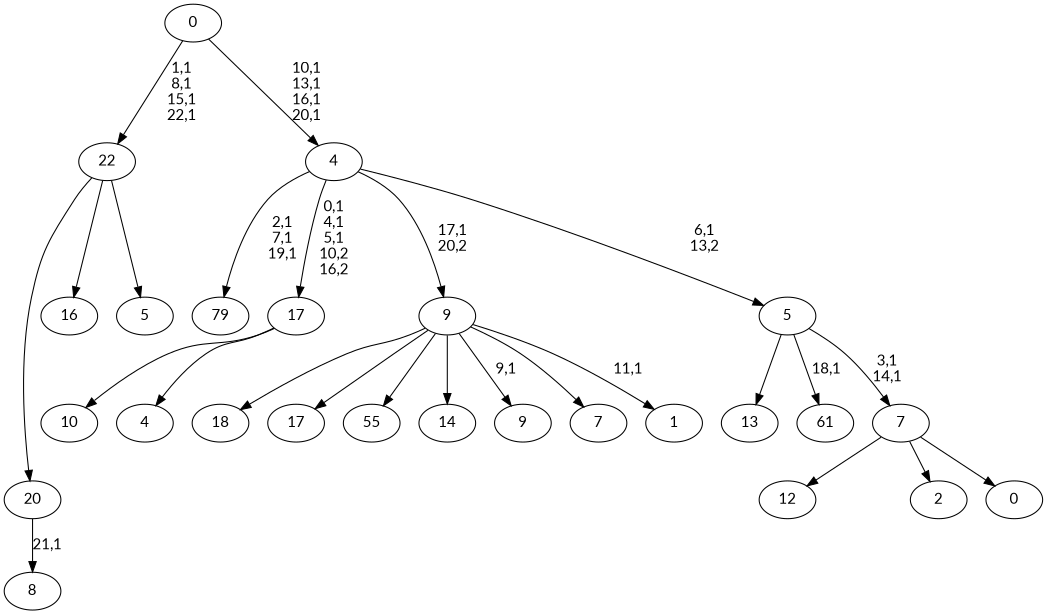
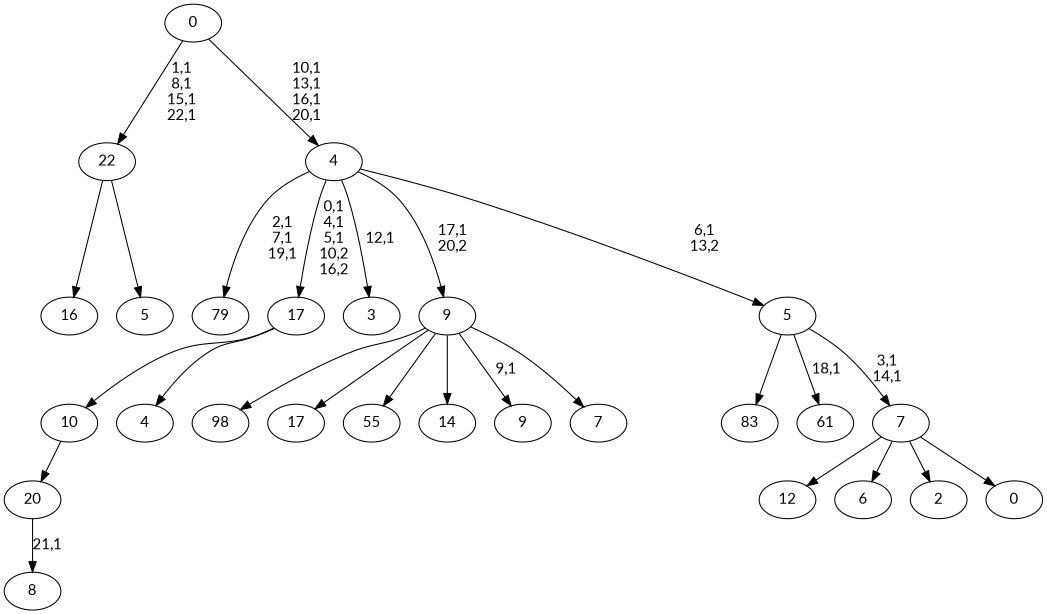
(28, 316) -> (53, 457)
none -> (372, 316)
(220, 423) -> (220, 423)
(674, 423) -> none
(750, 423) -> (750, 423)
none -> (863, 500)
